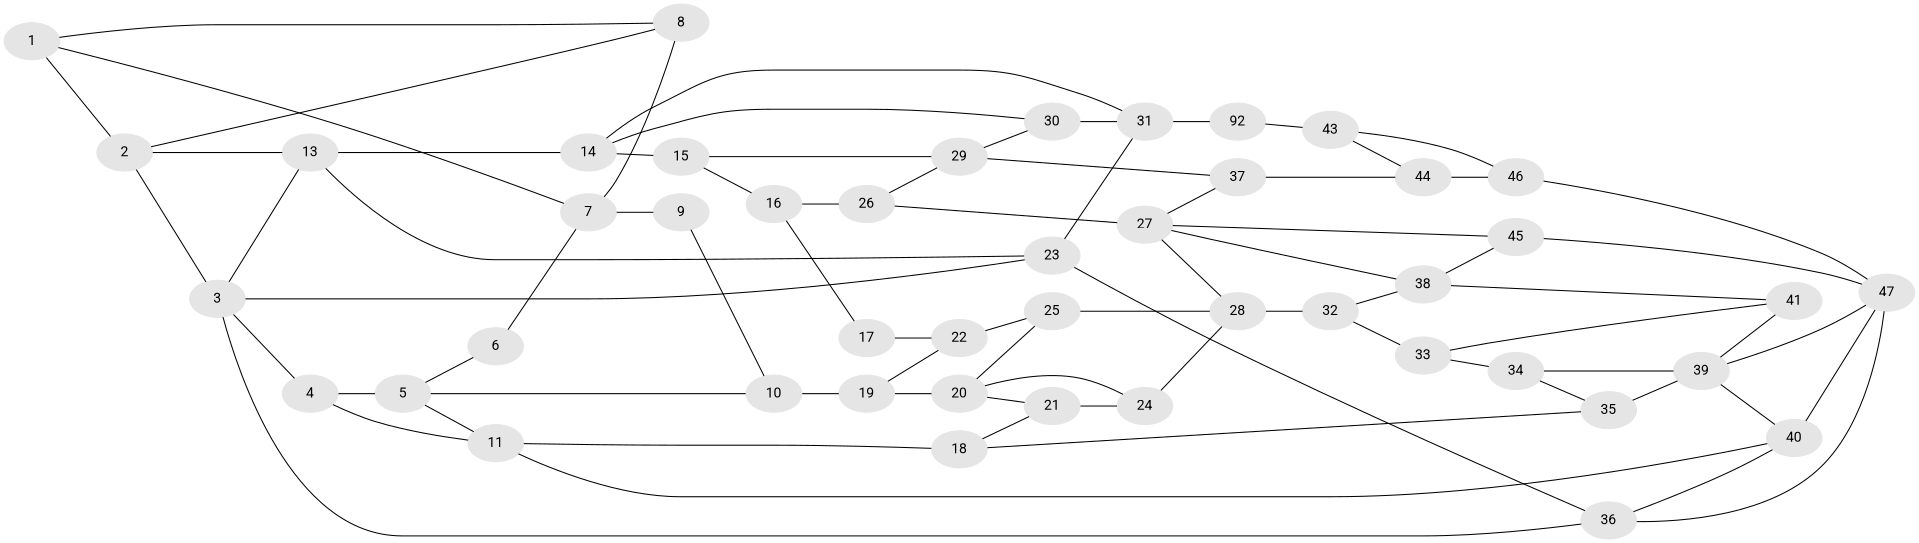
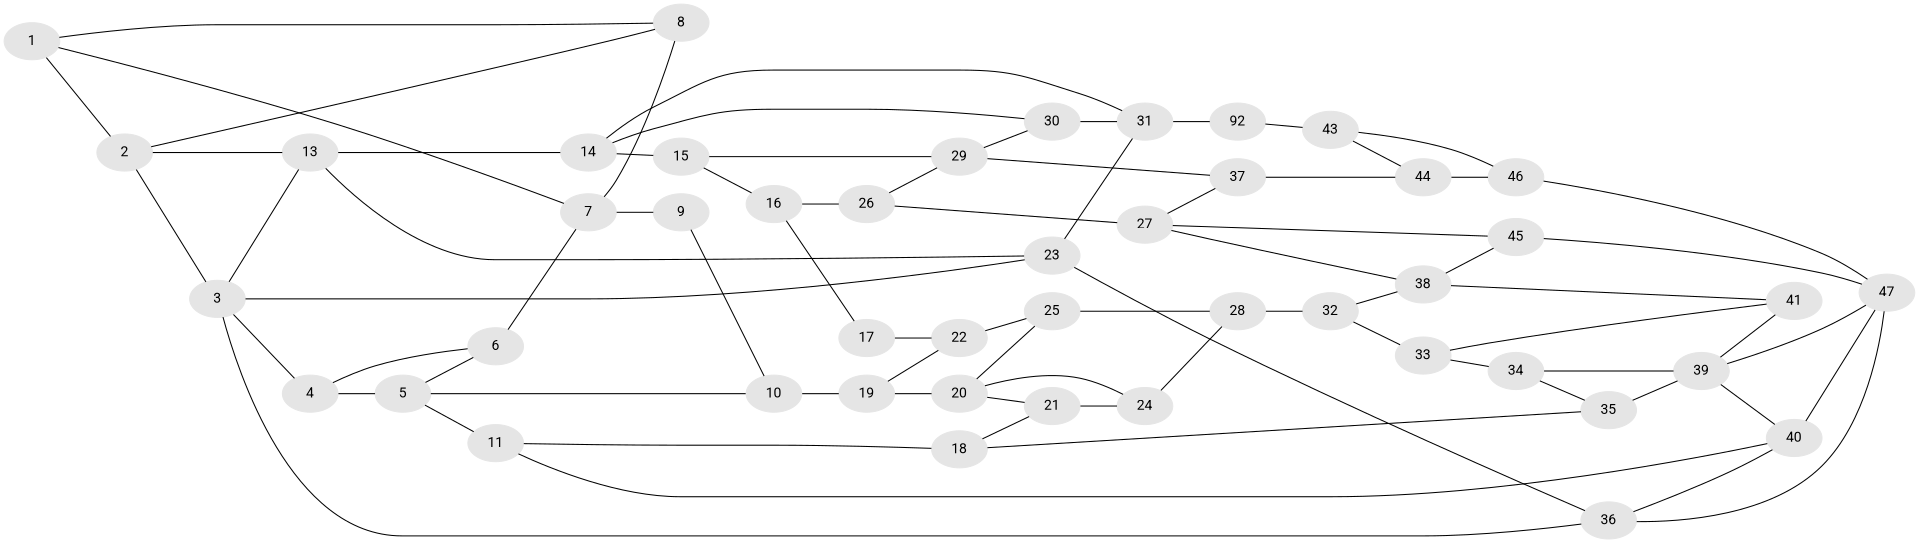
(1191, 268) -> none
(399, 428) -> (399, 360)
